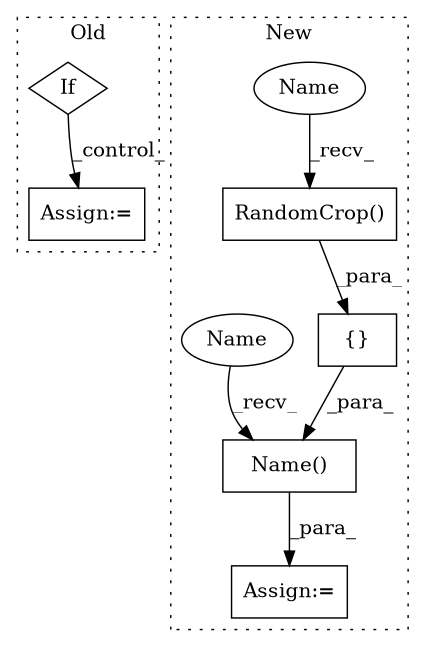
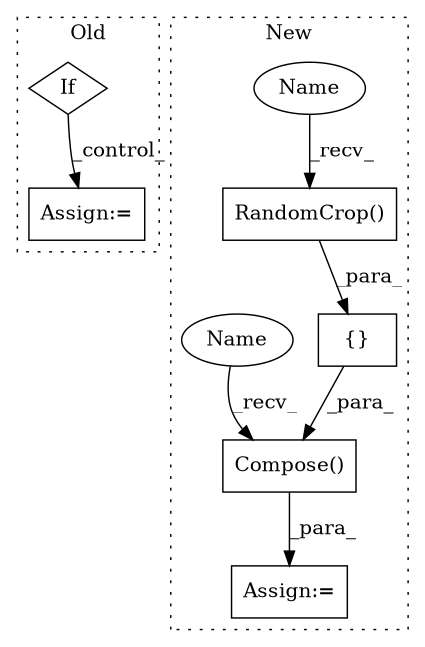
(289, 466) -> (289, 466)
